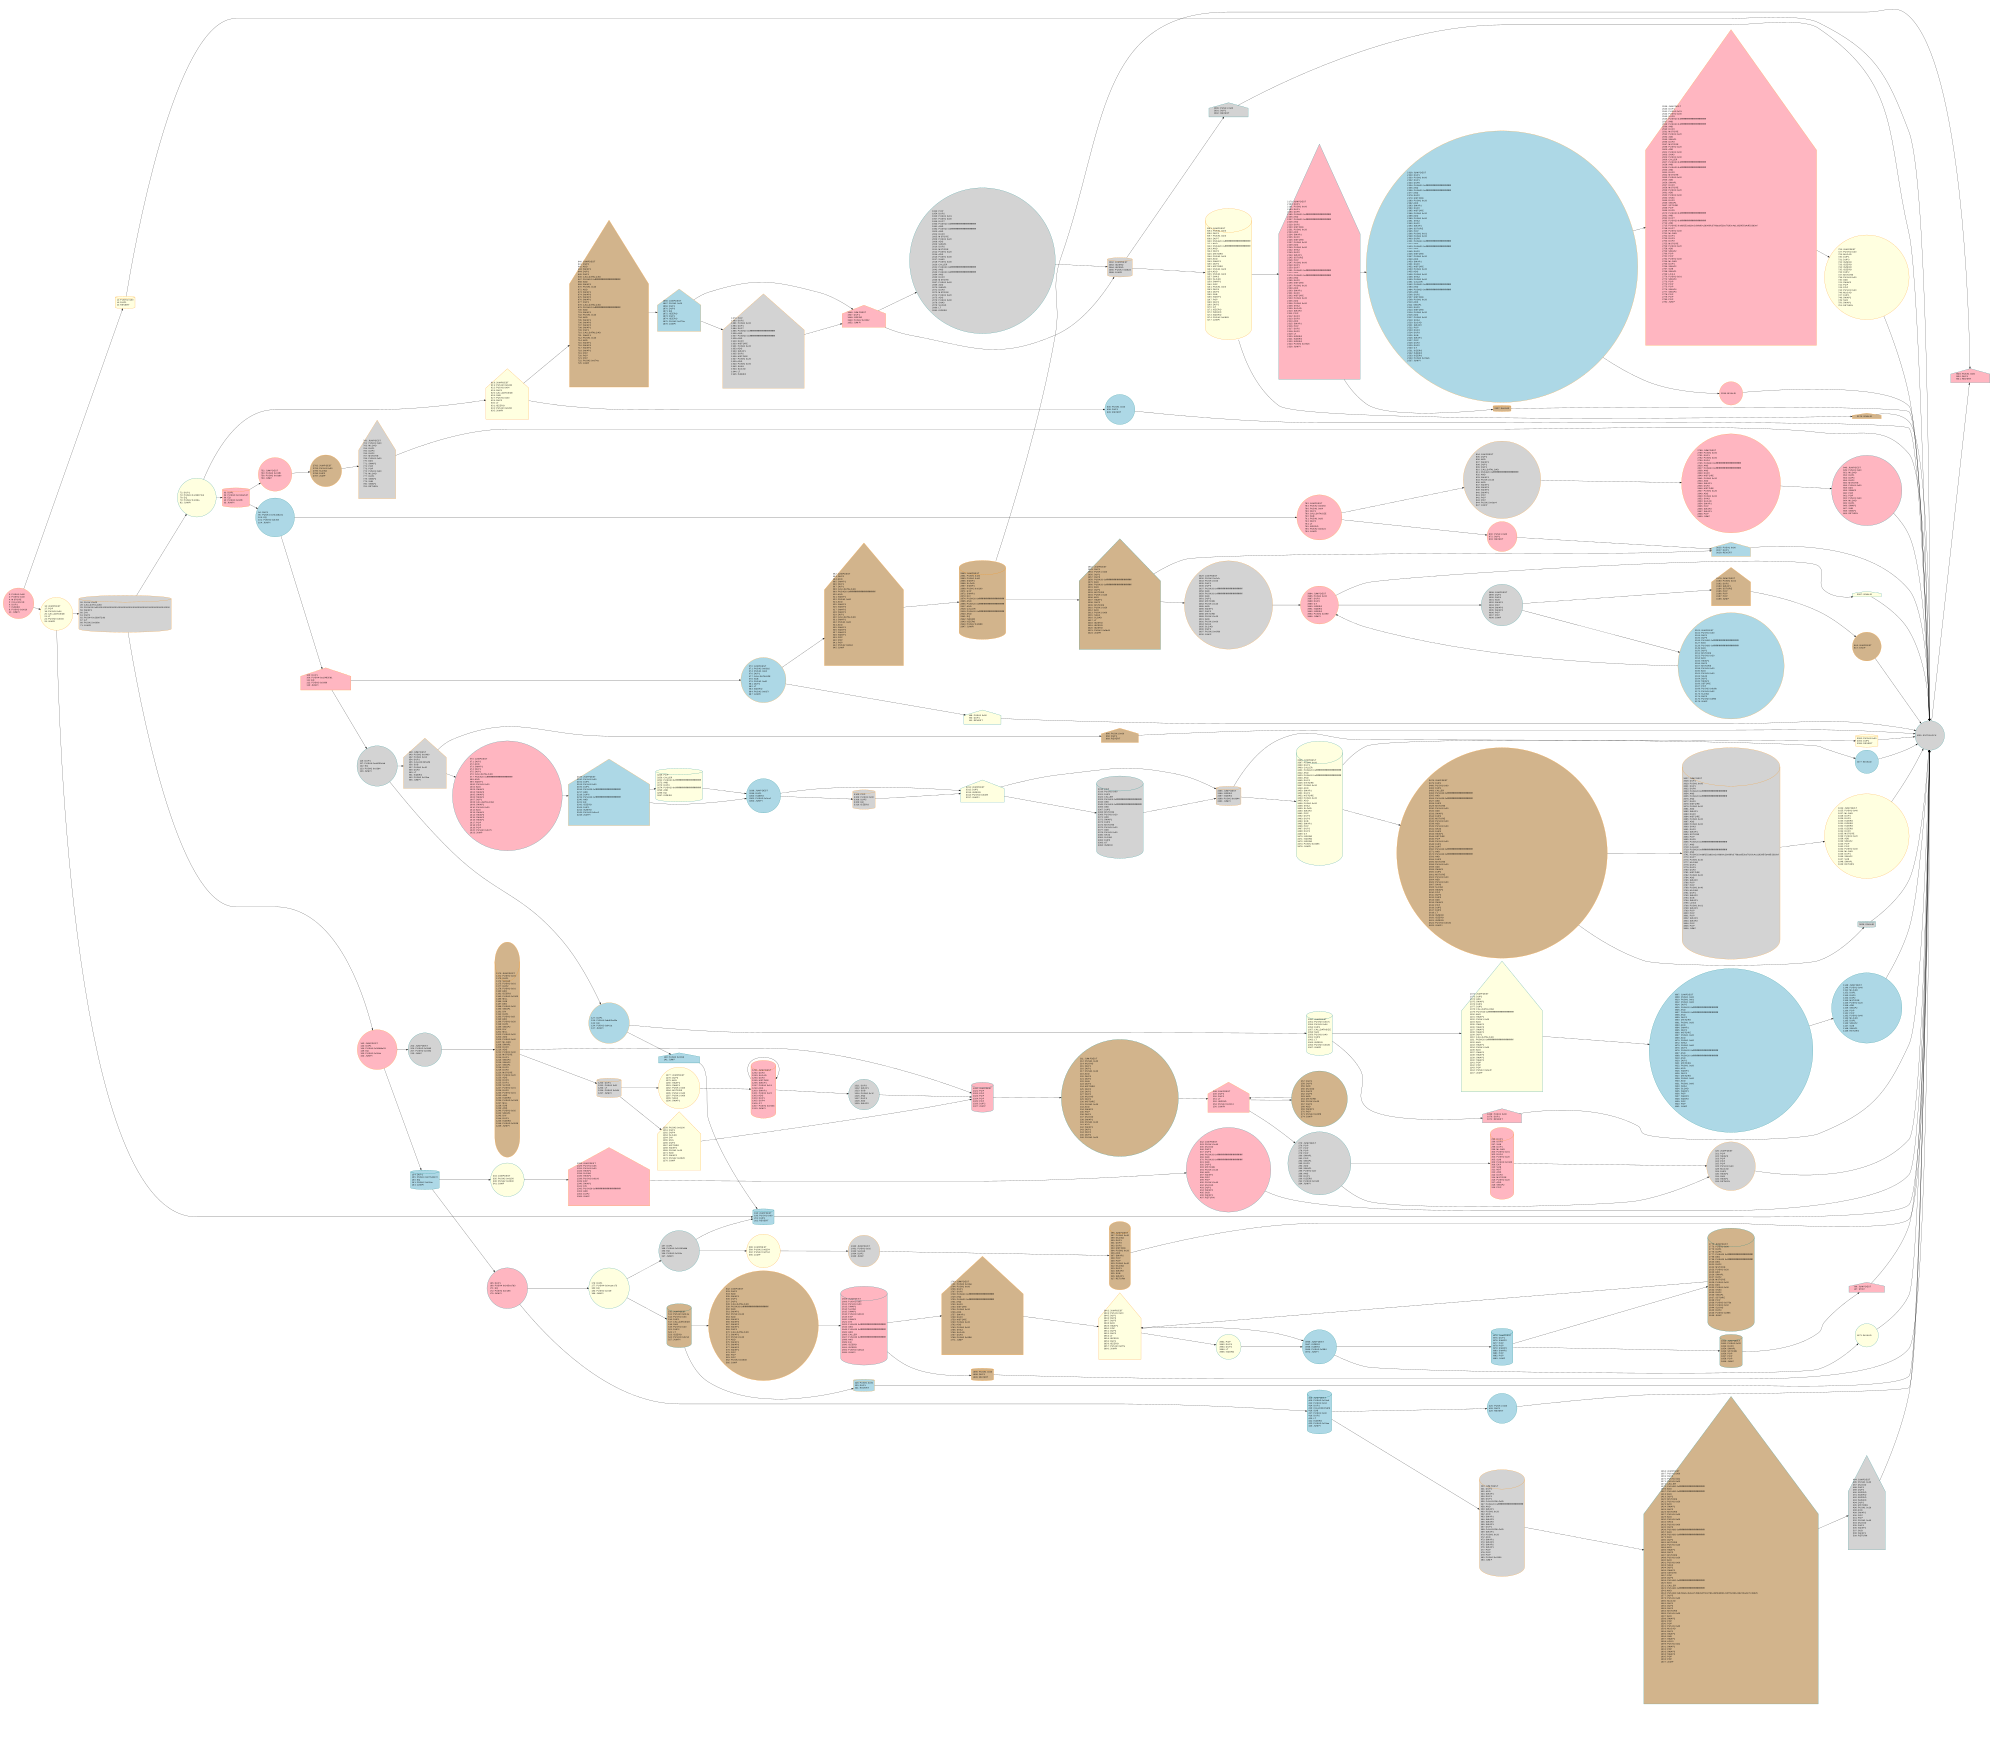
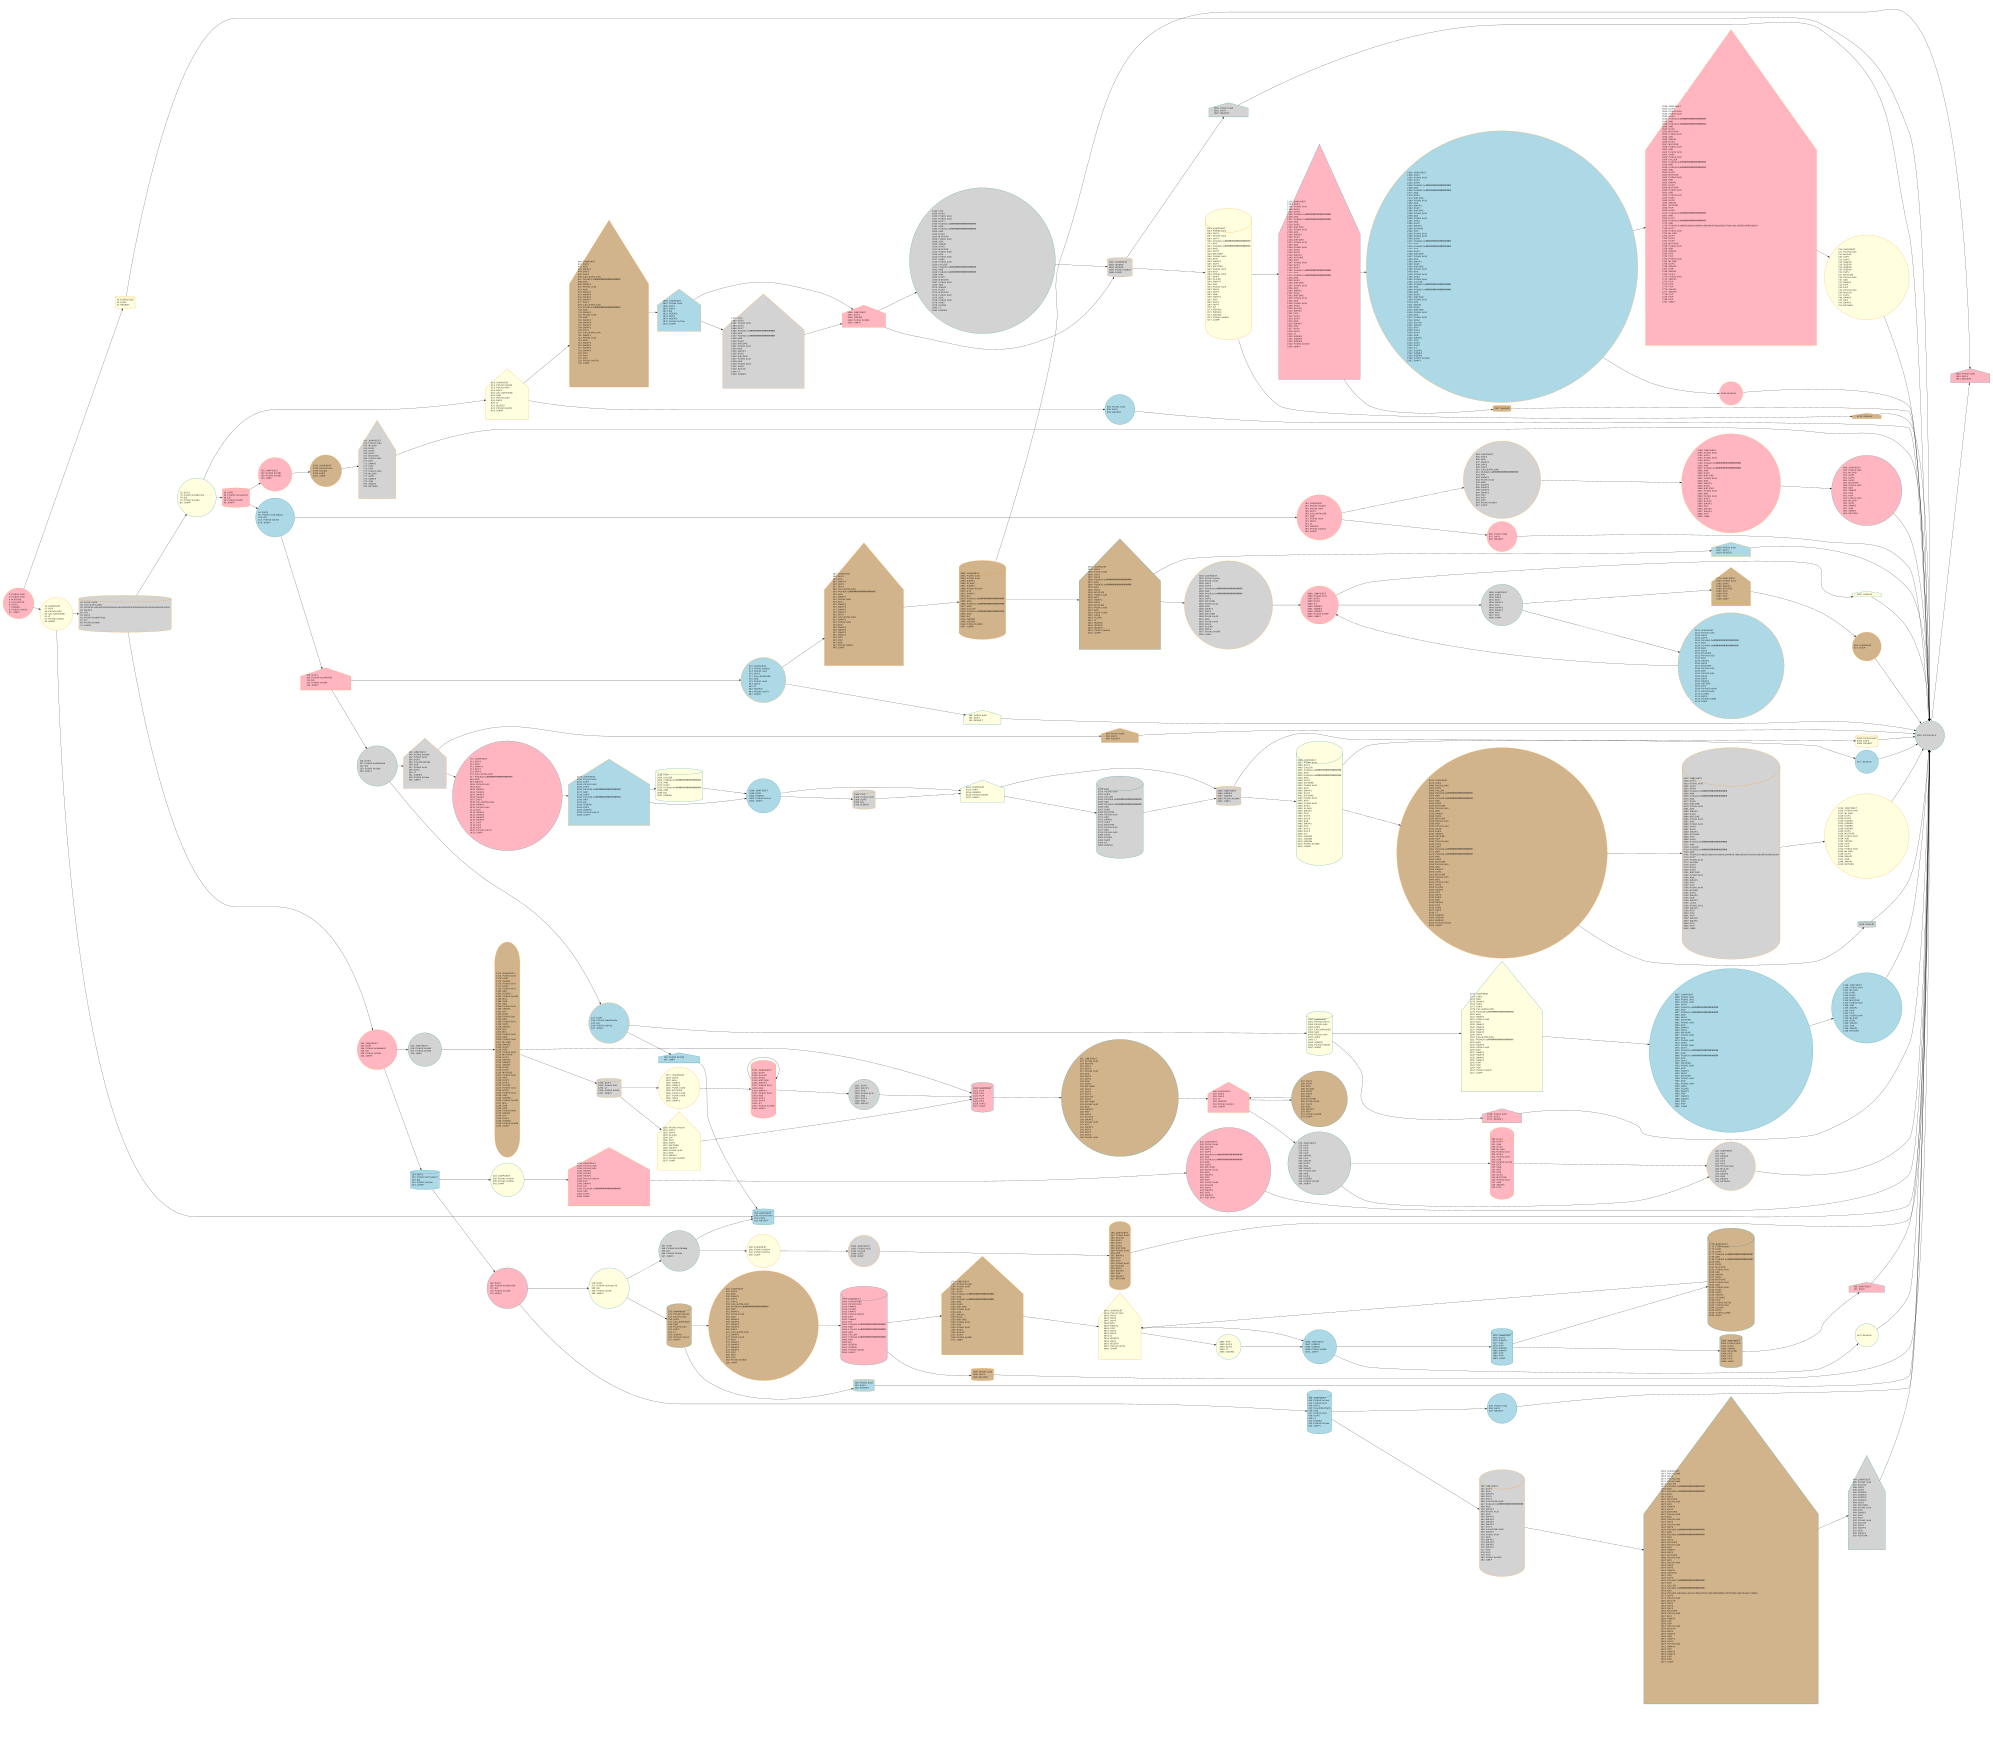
(1613, 543) -> (1793, 538)
